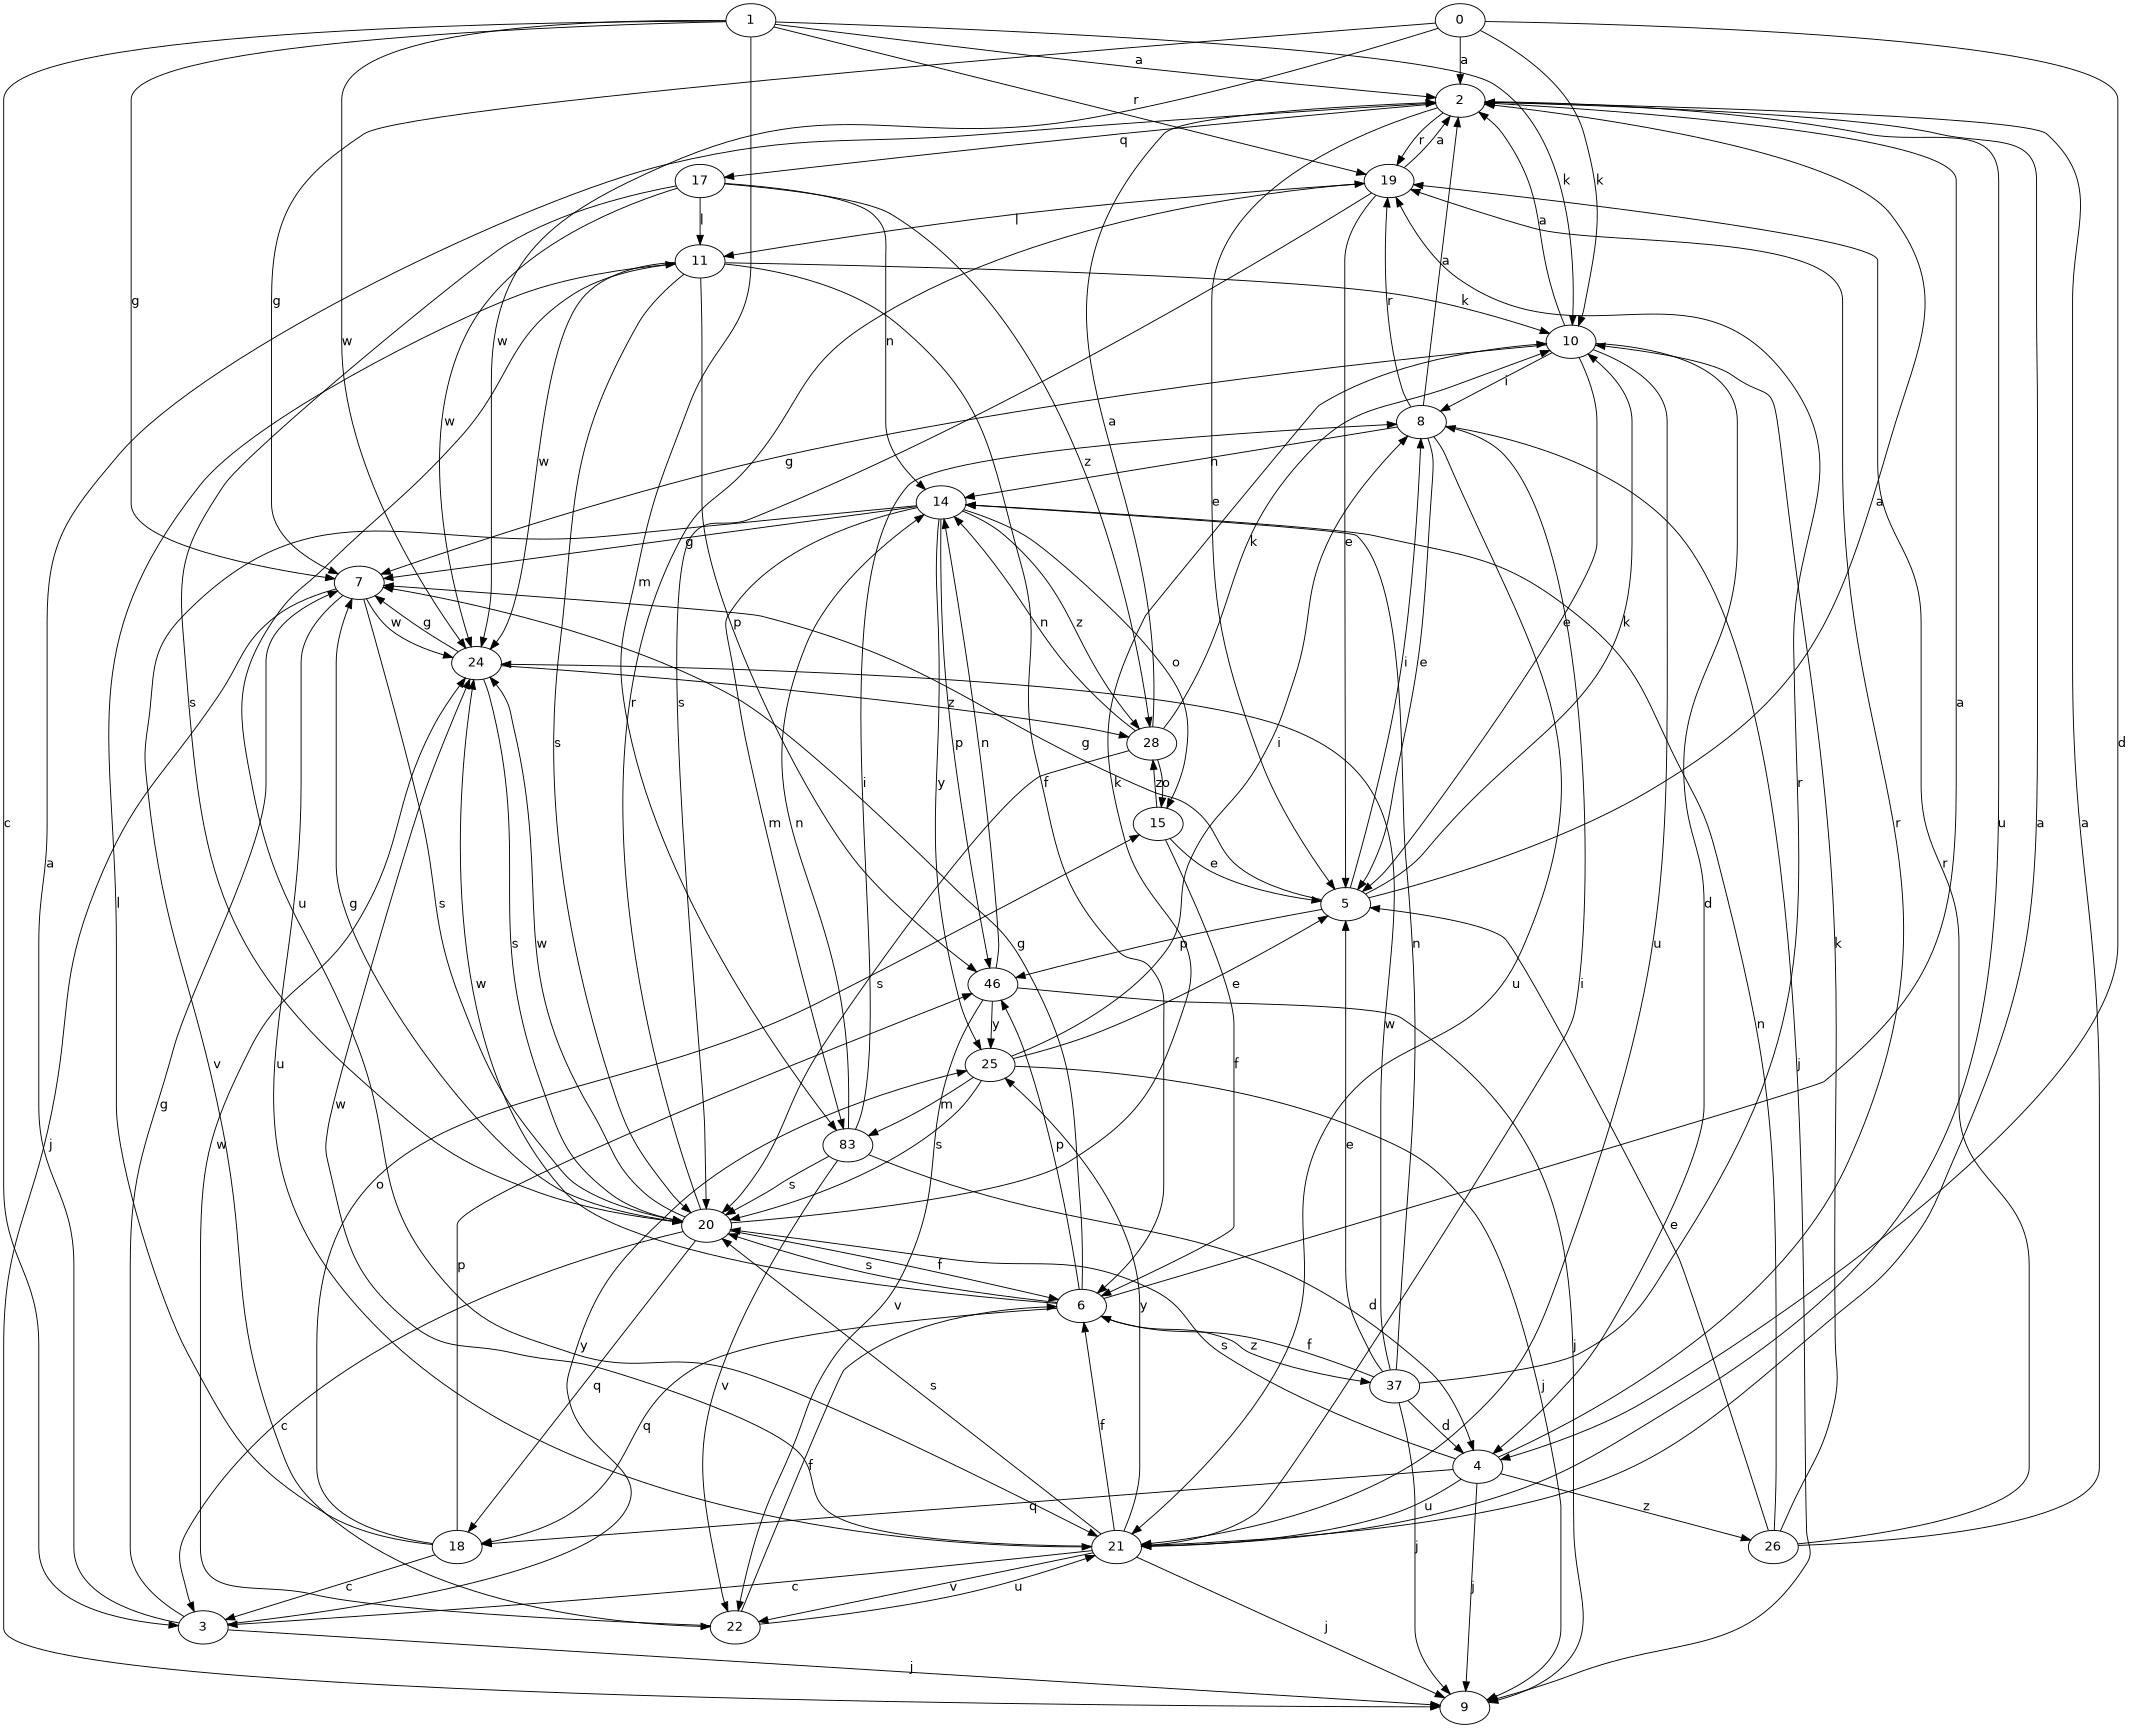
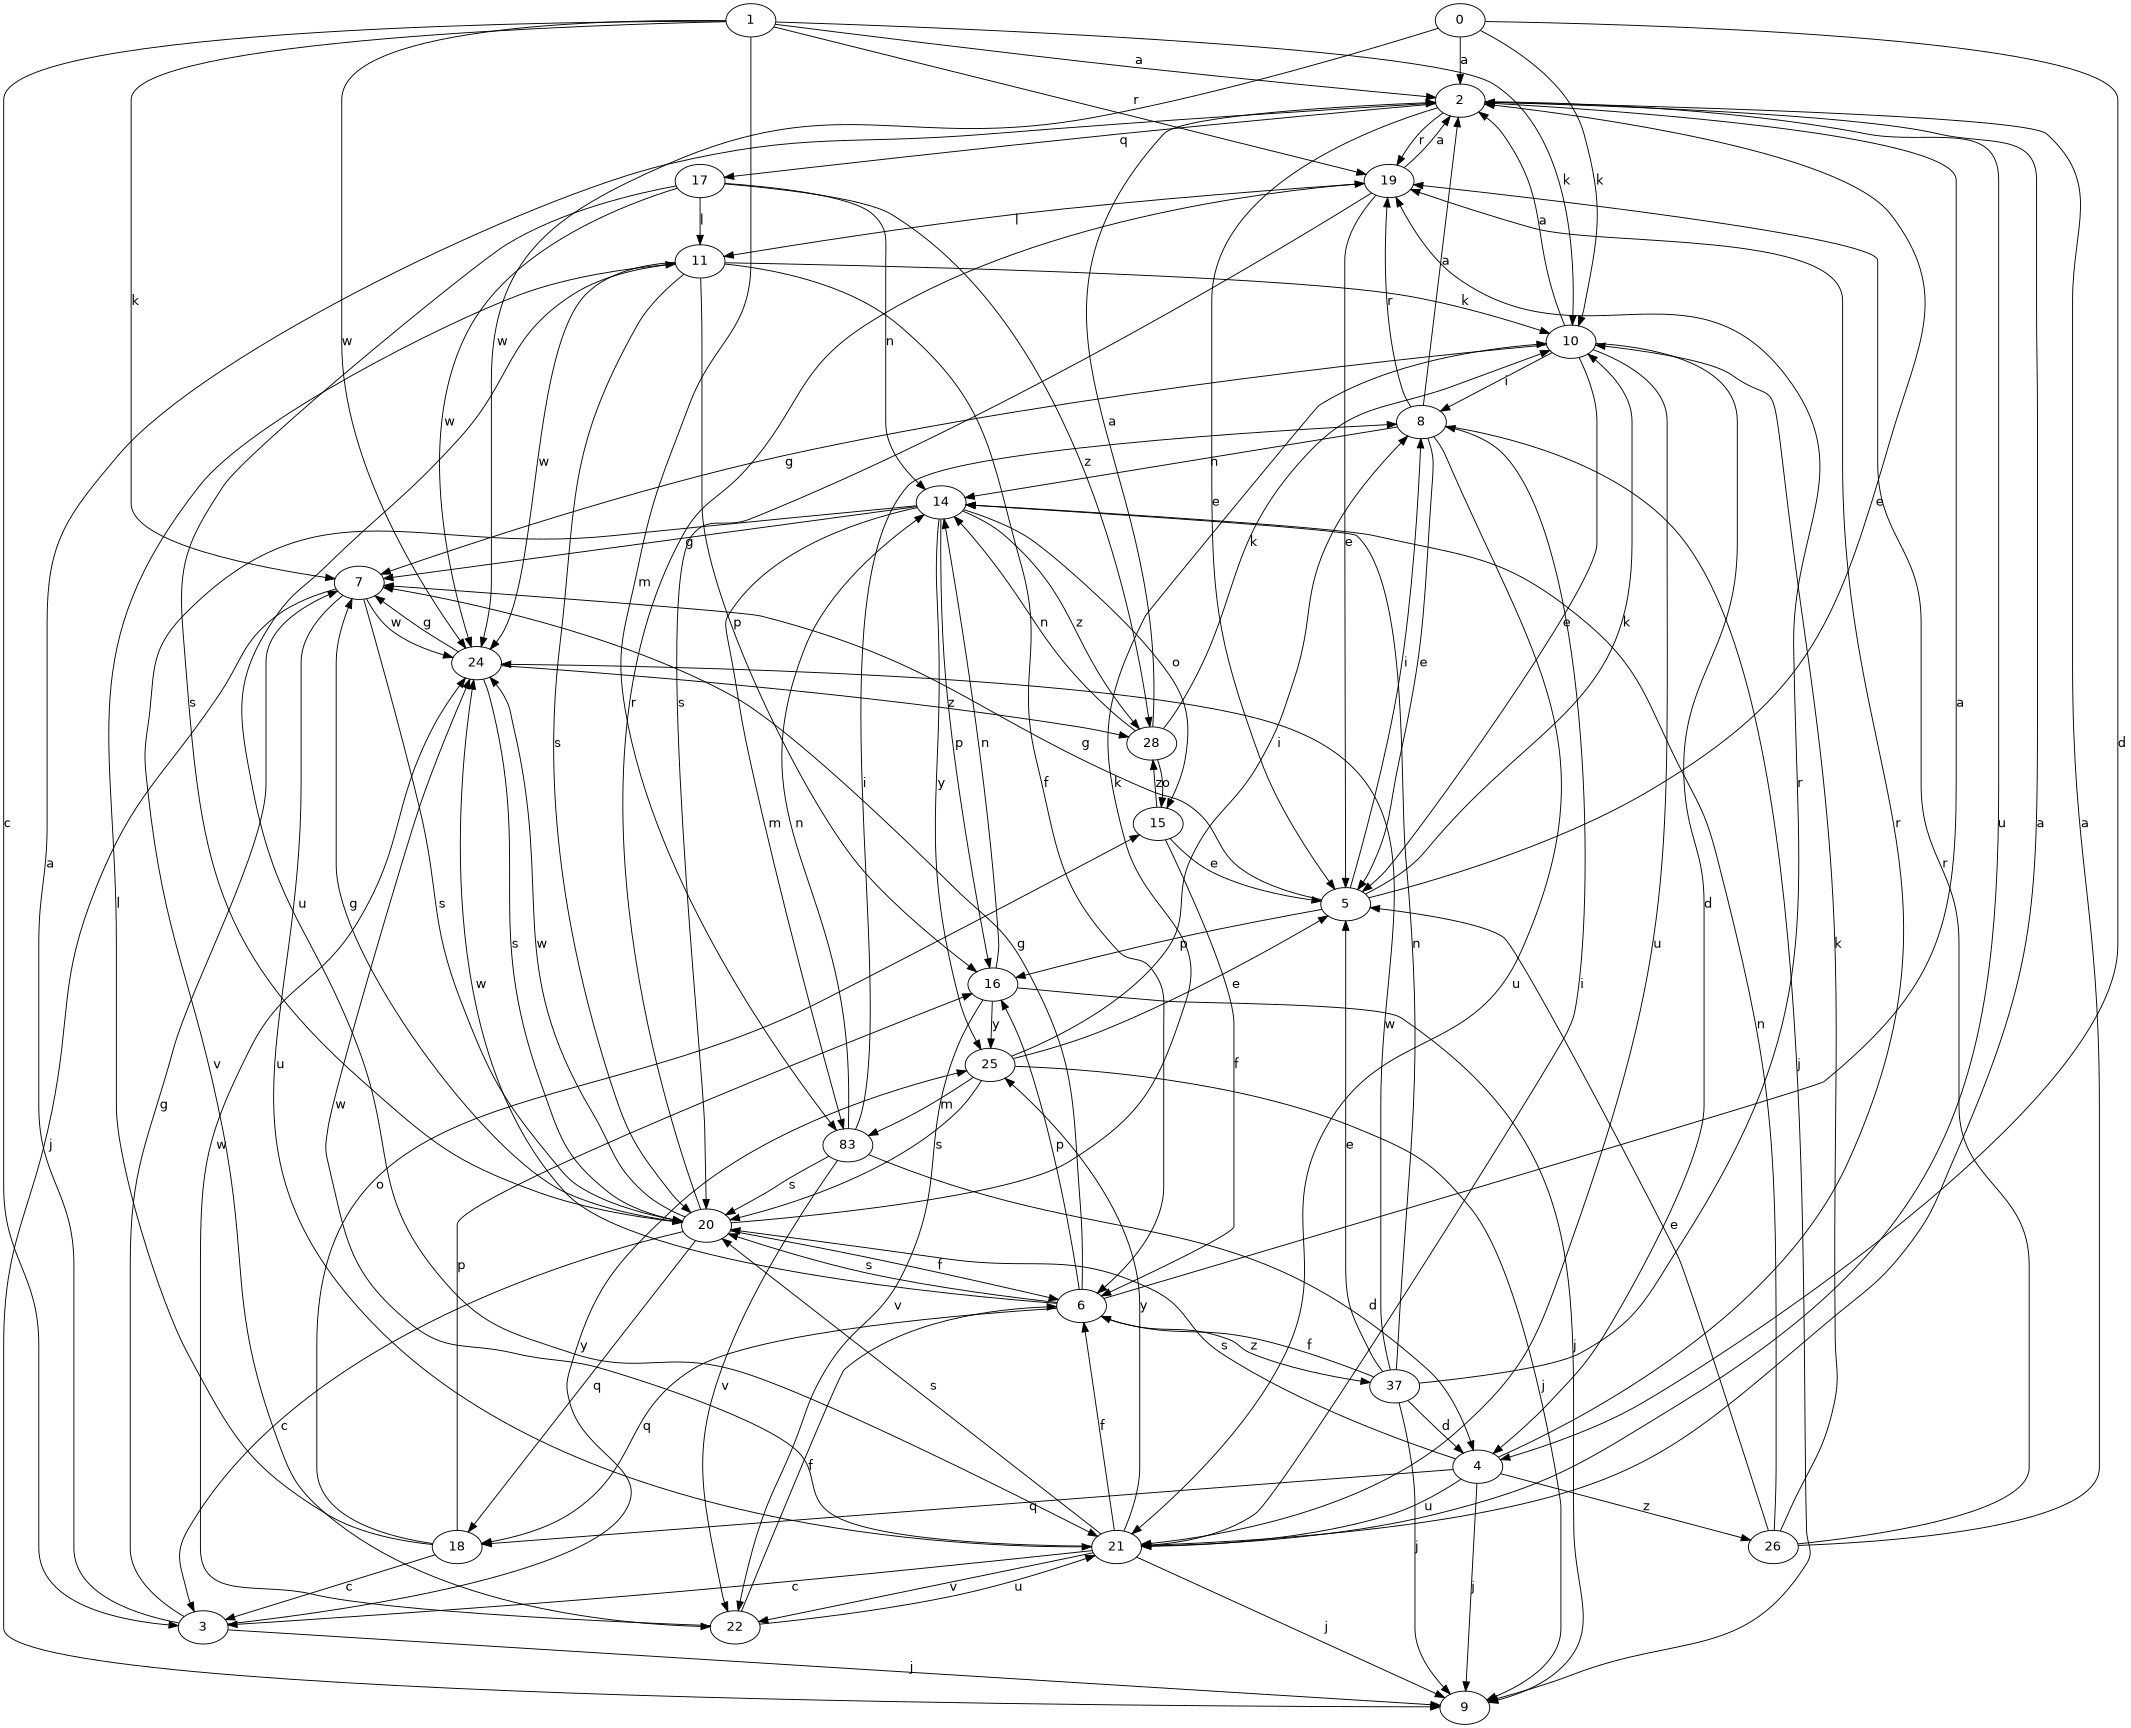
(651, 92) -> none
(136, 302) -> (136, 302)
(1880, 502) -> (1880, 502)
(895, 942) -> none
(993, 985) -> (993, 985)
